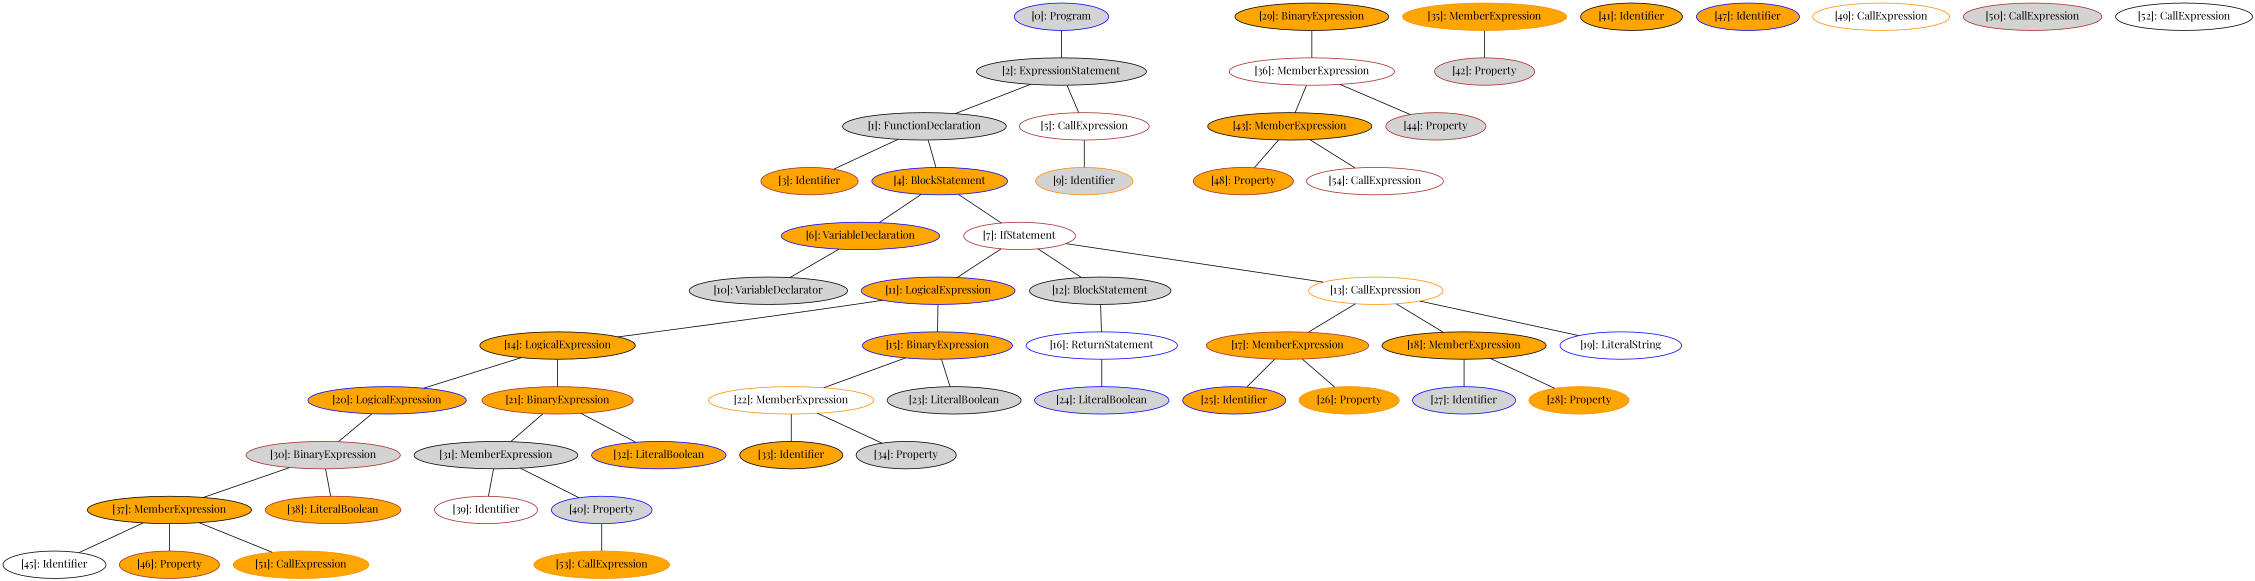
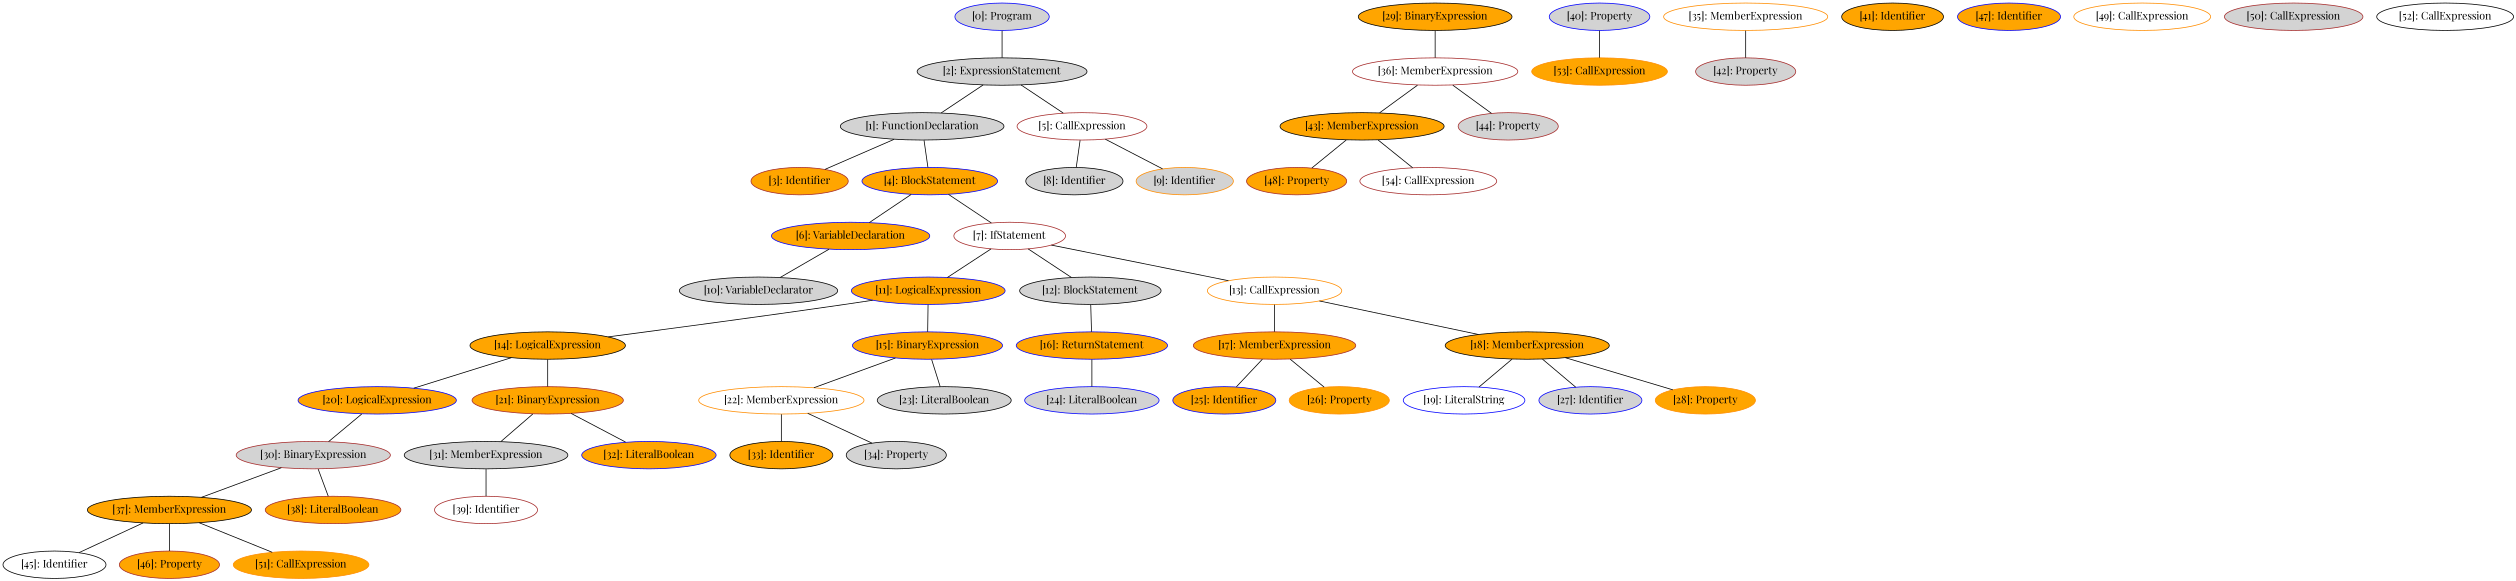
(1485, 17) -> (1746, 17)
none -> (1074, 181)
(1499, 318) -> (1495, 373)
(1102, 346) -> (1092, 346)
(550, 483) -> none
